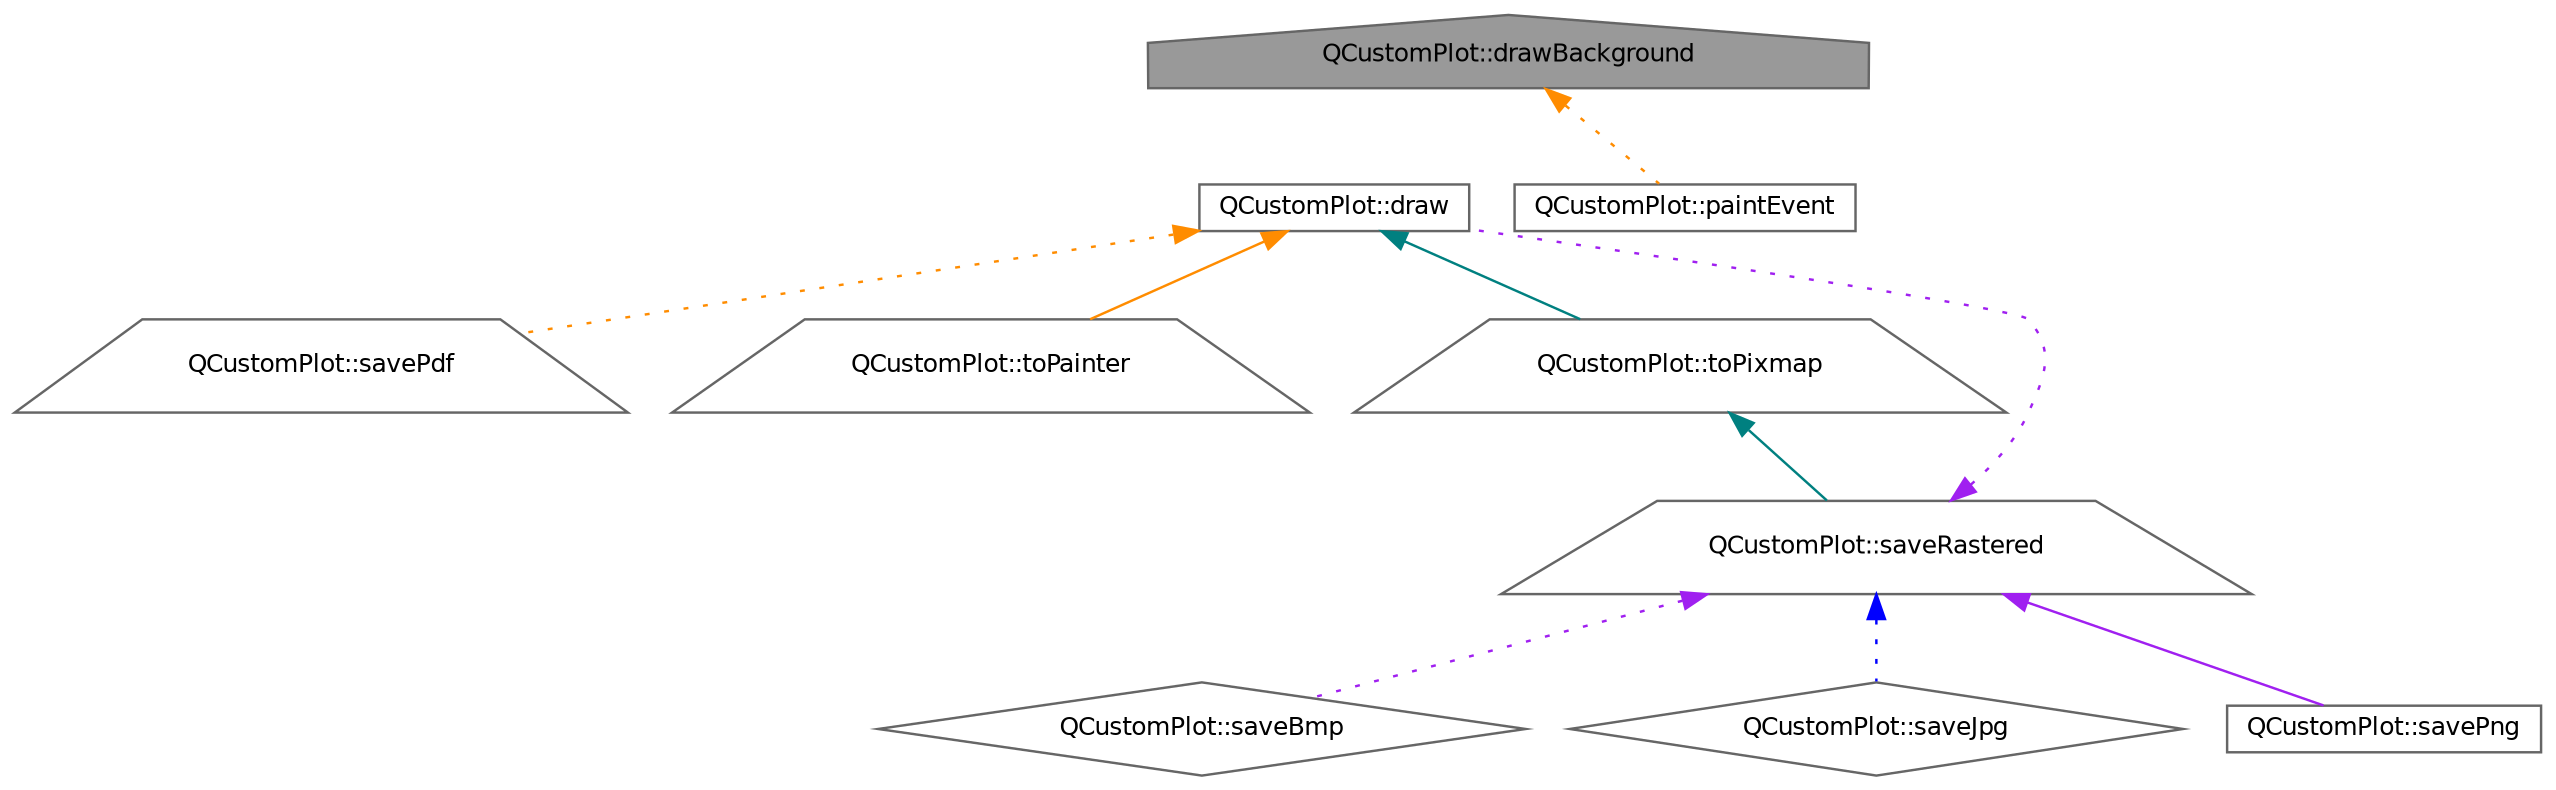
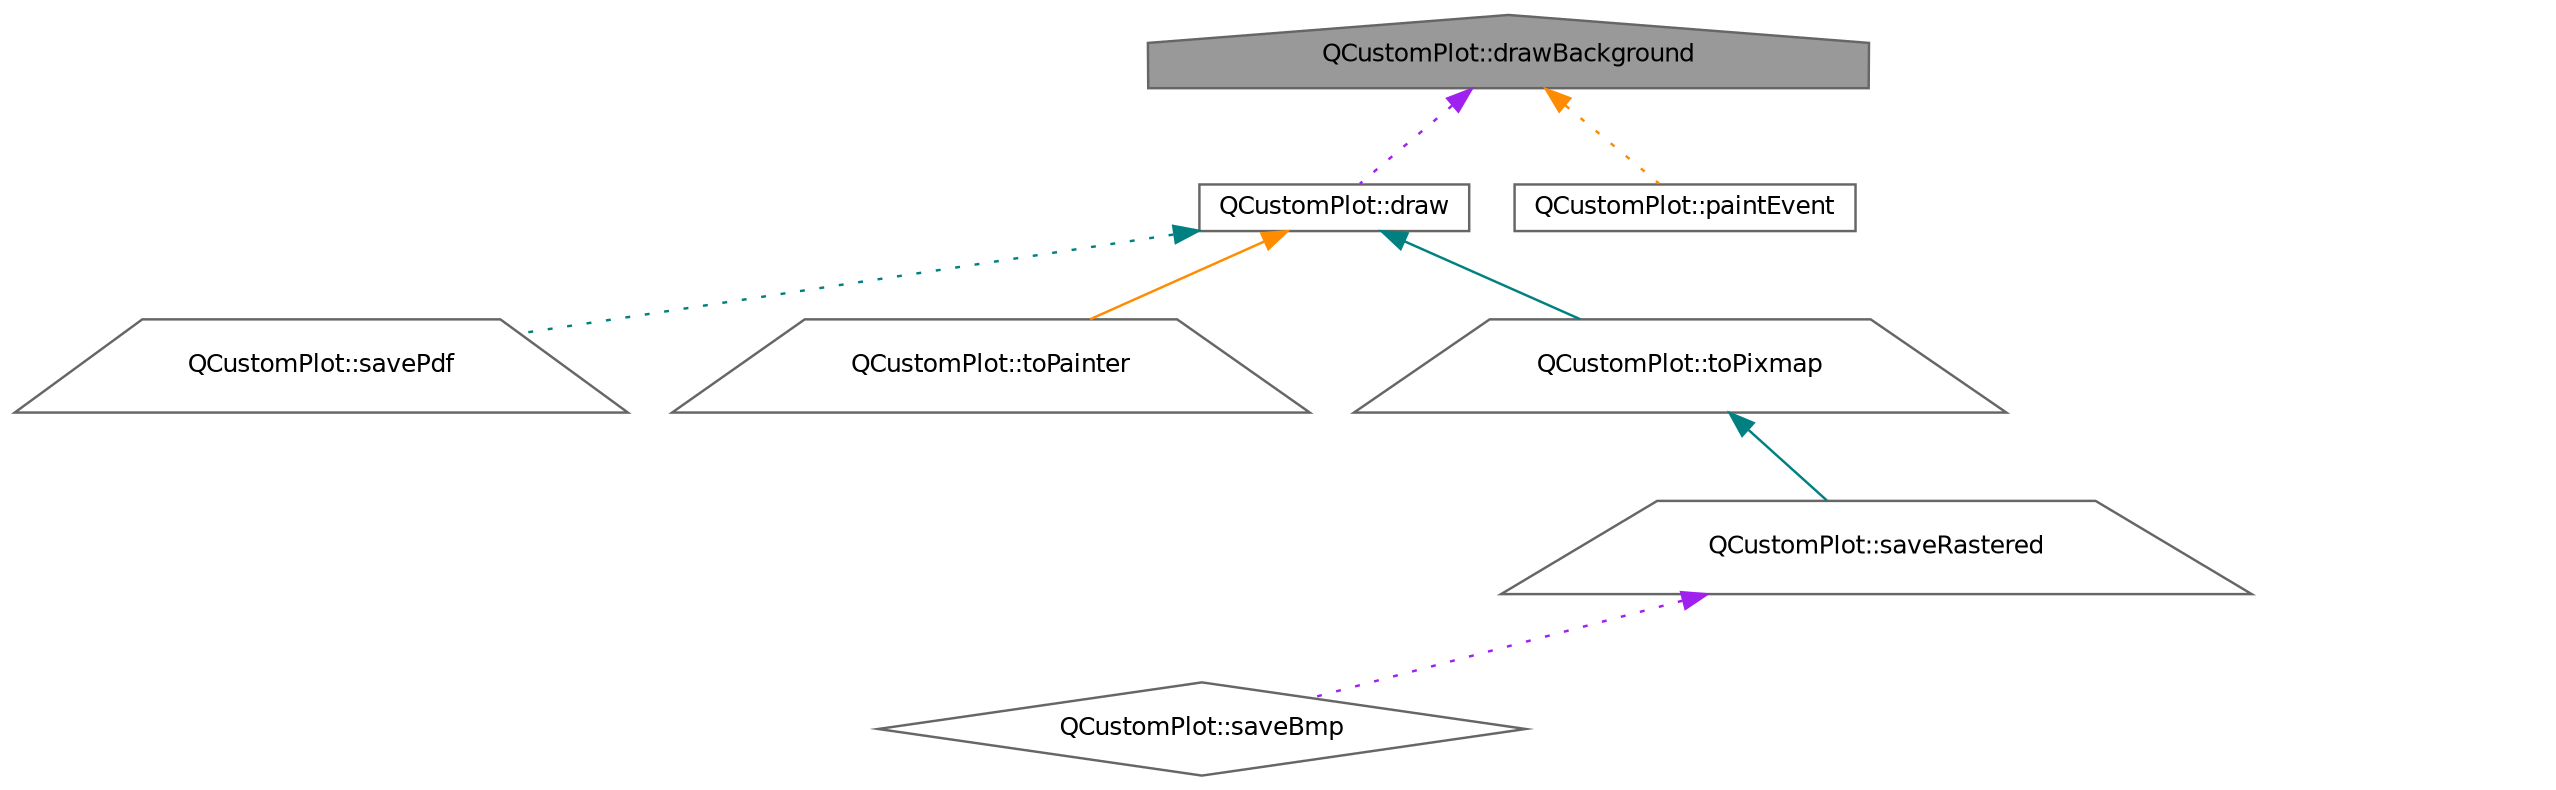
(847, 284) -> (847, 284)
(1845, 285) -> (1406, 145)
(1876, 729) -> none
(2384, 729) -> none
